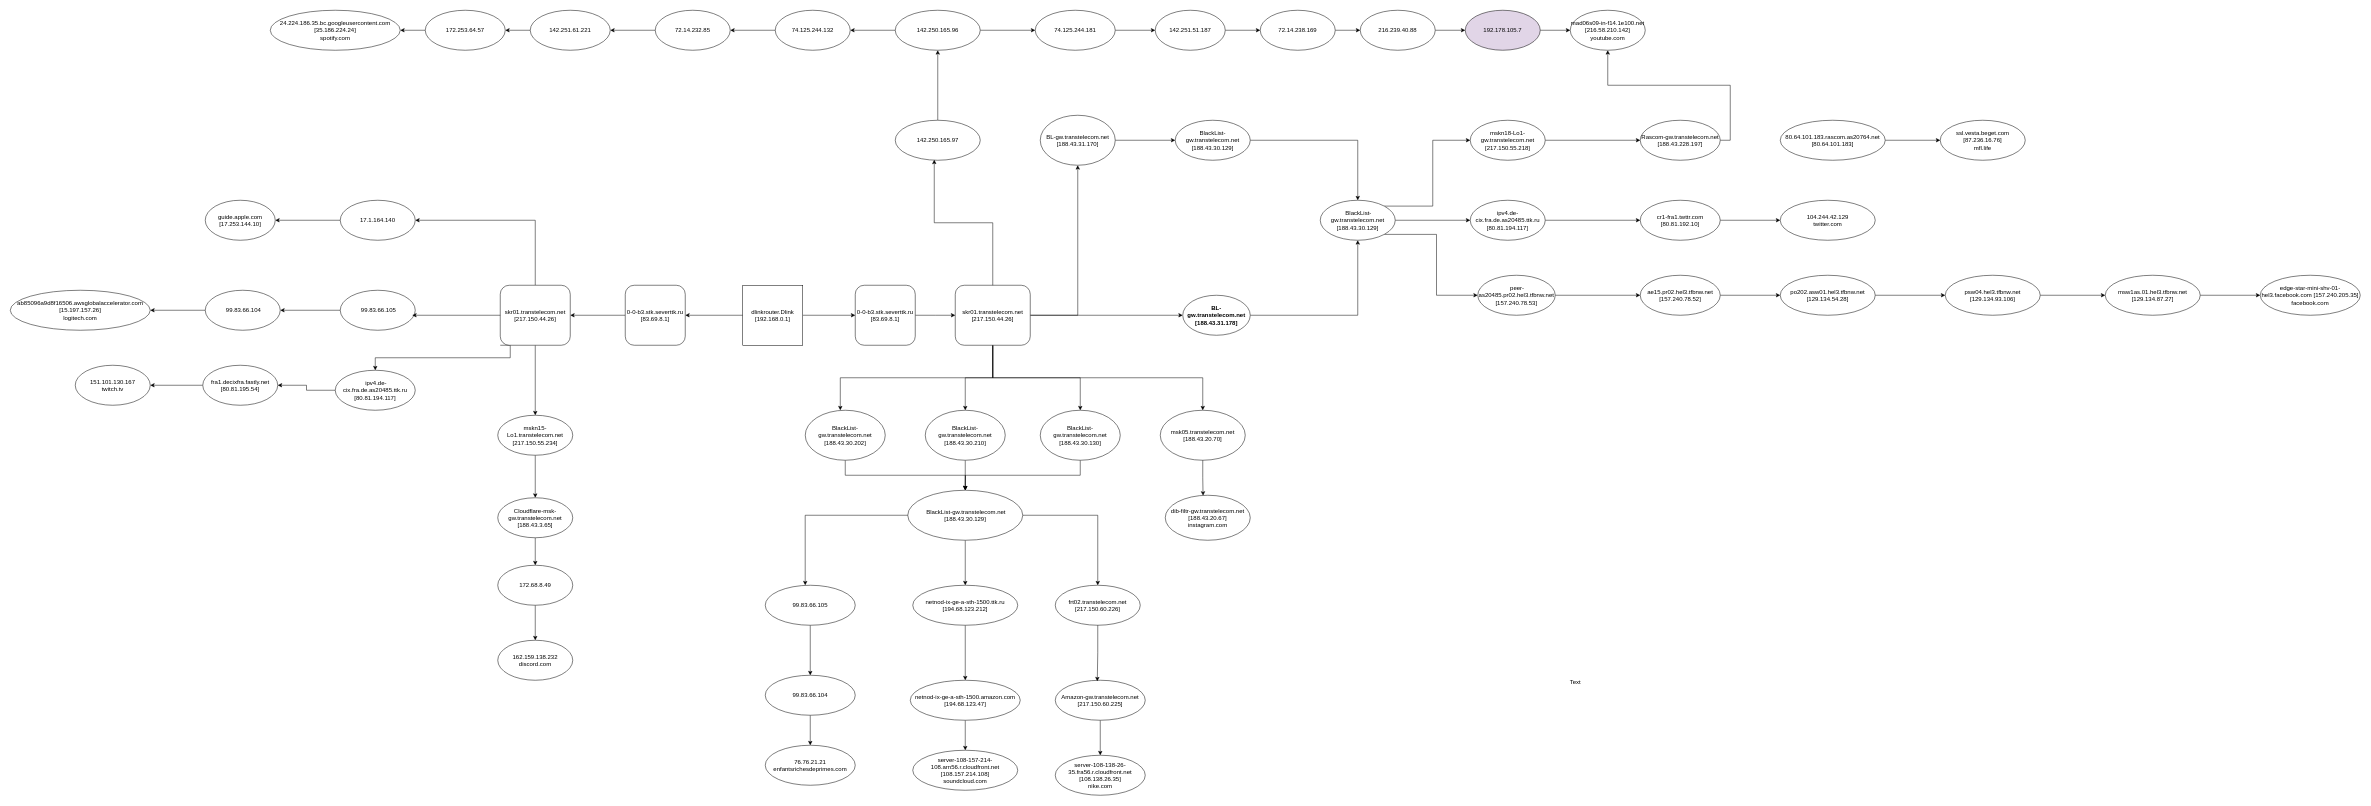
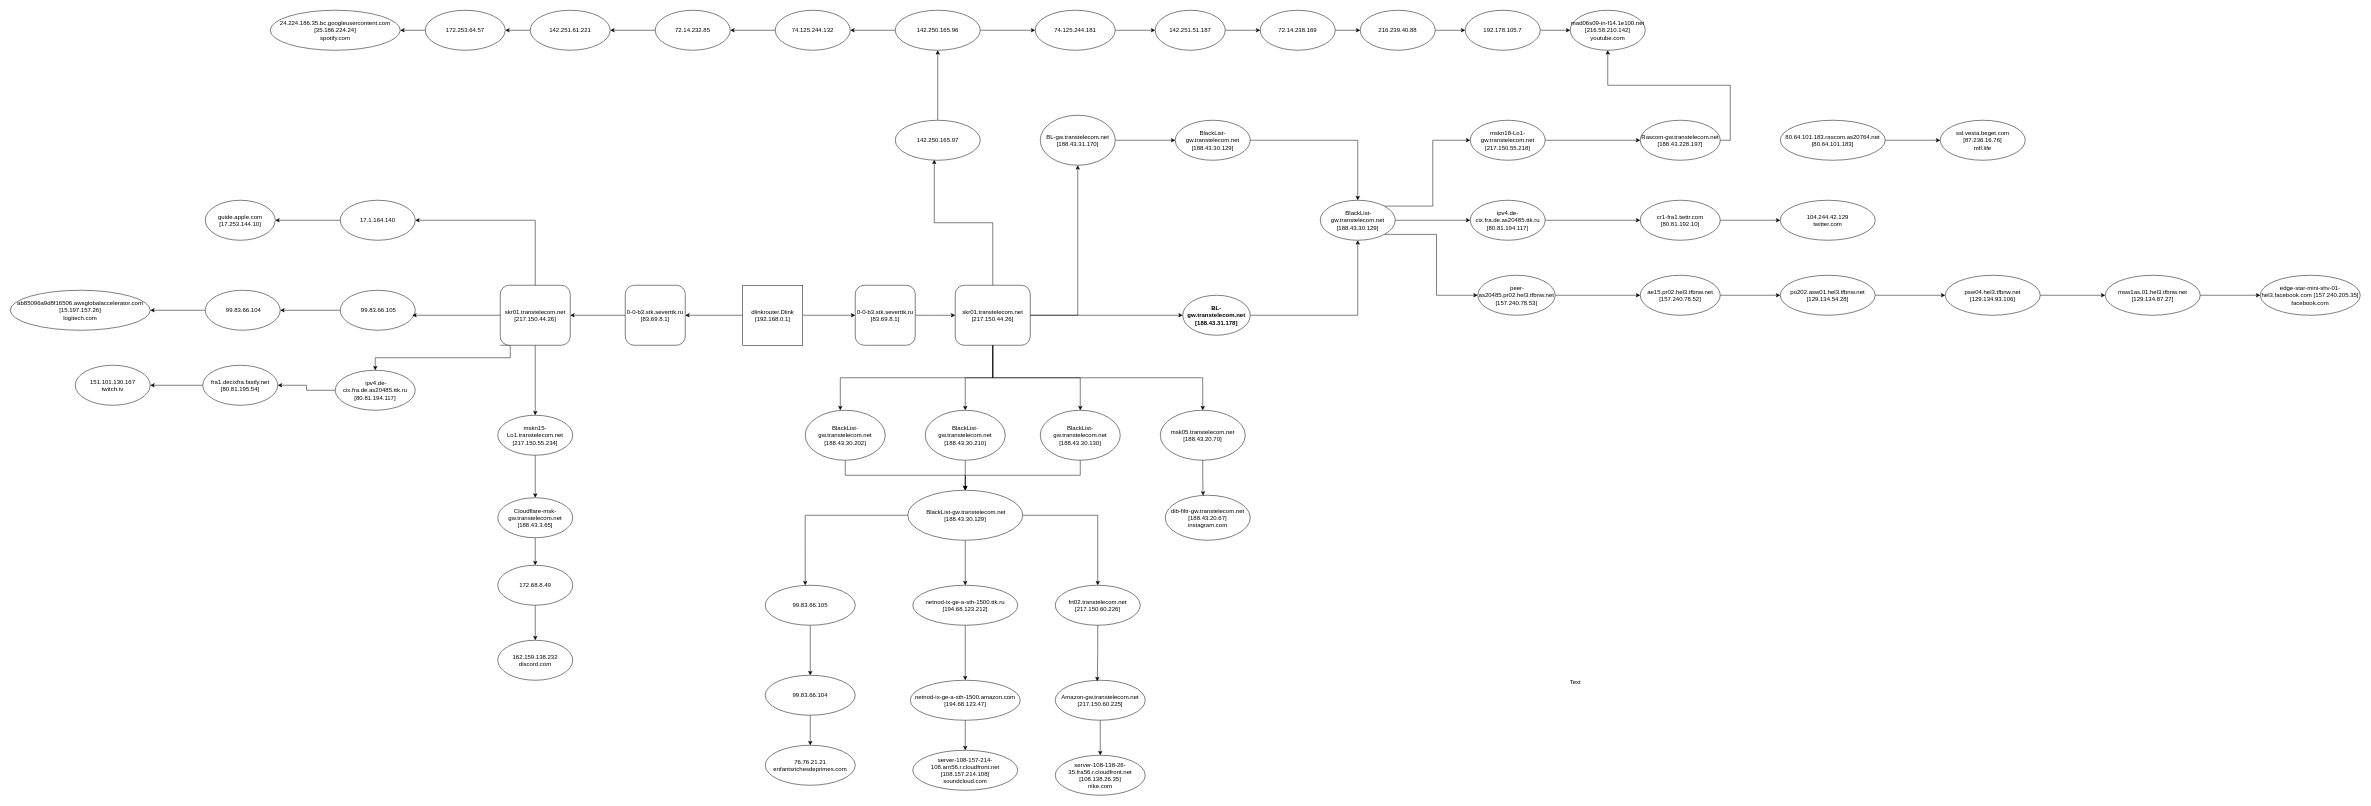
(1503, 30) -> (1503, 30)
